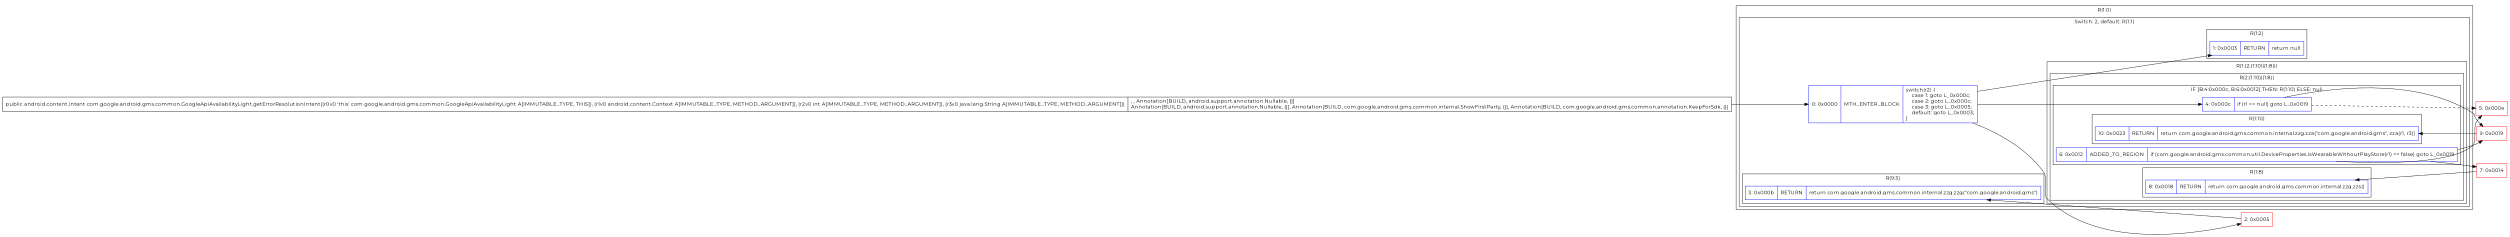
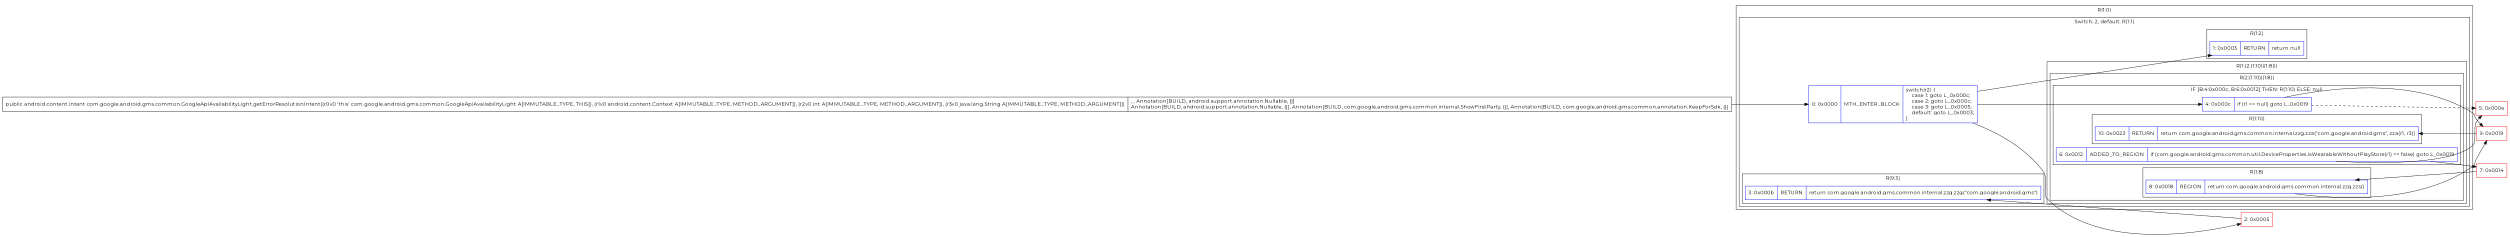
(2469, 147) -> (2399, 194)
(2191, 187) -> (2191, 187)
